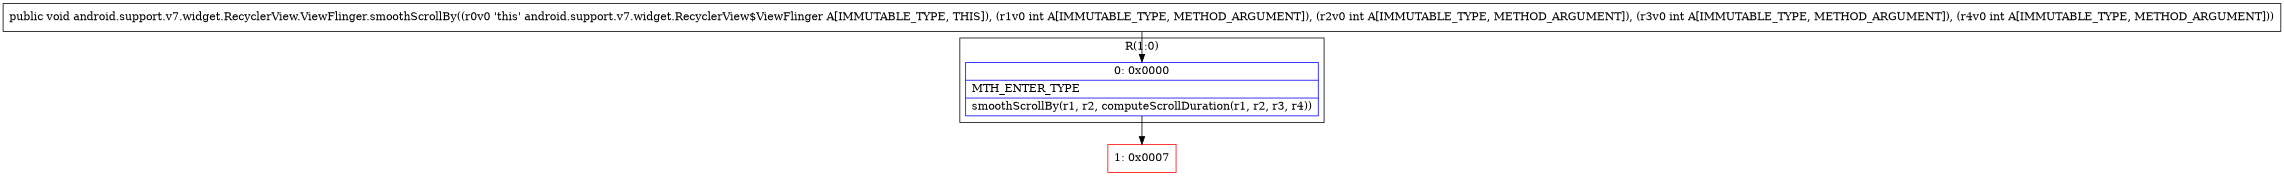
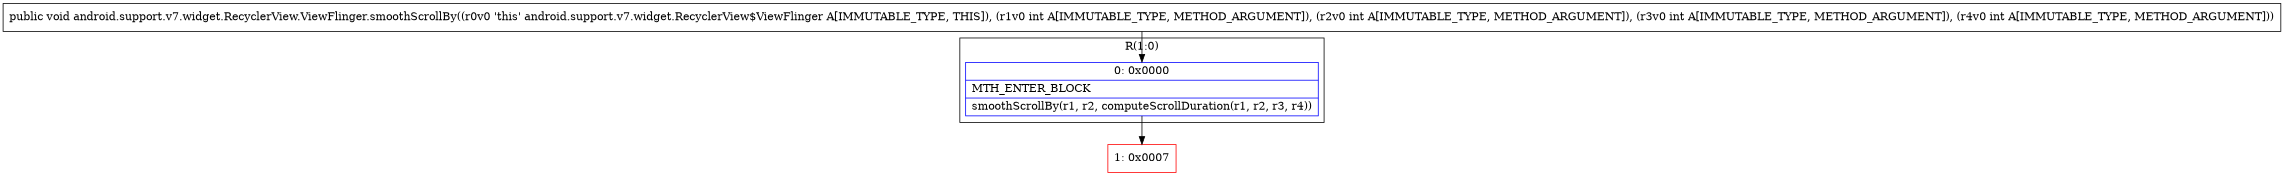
(1026, 89) -> (1032, 89)
